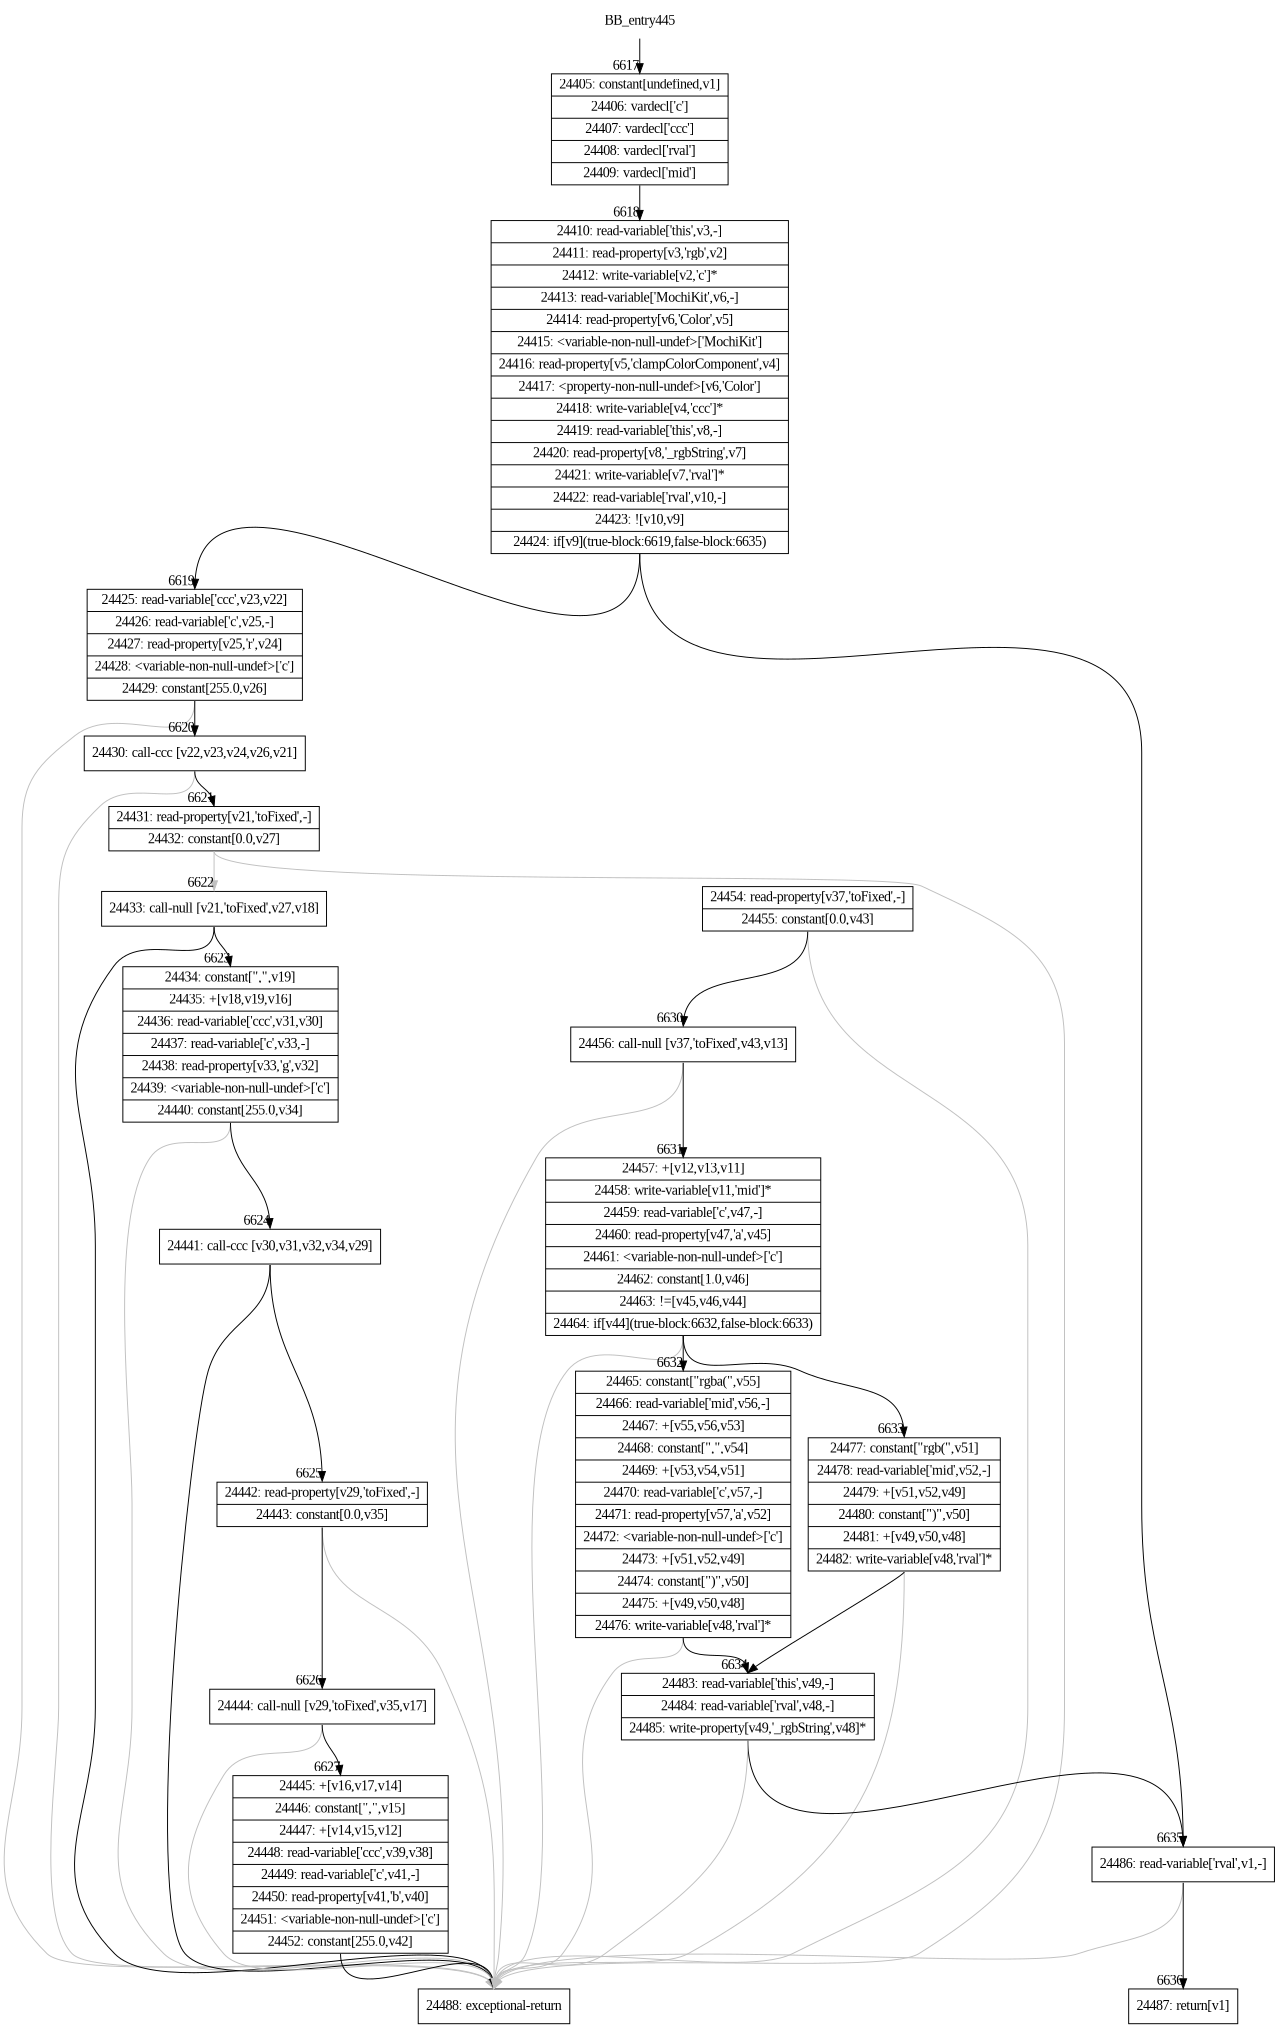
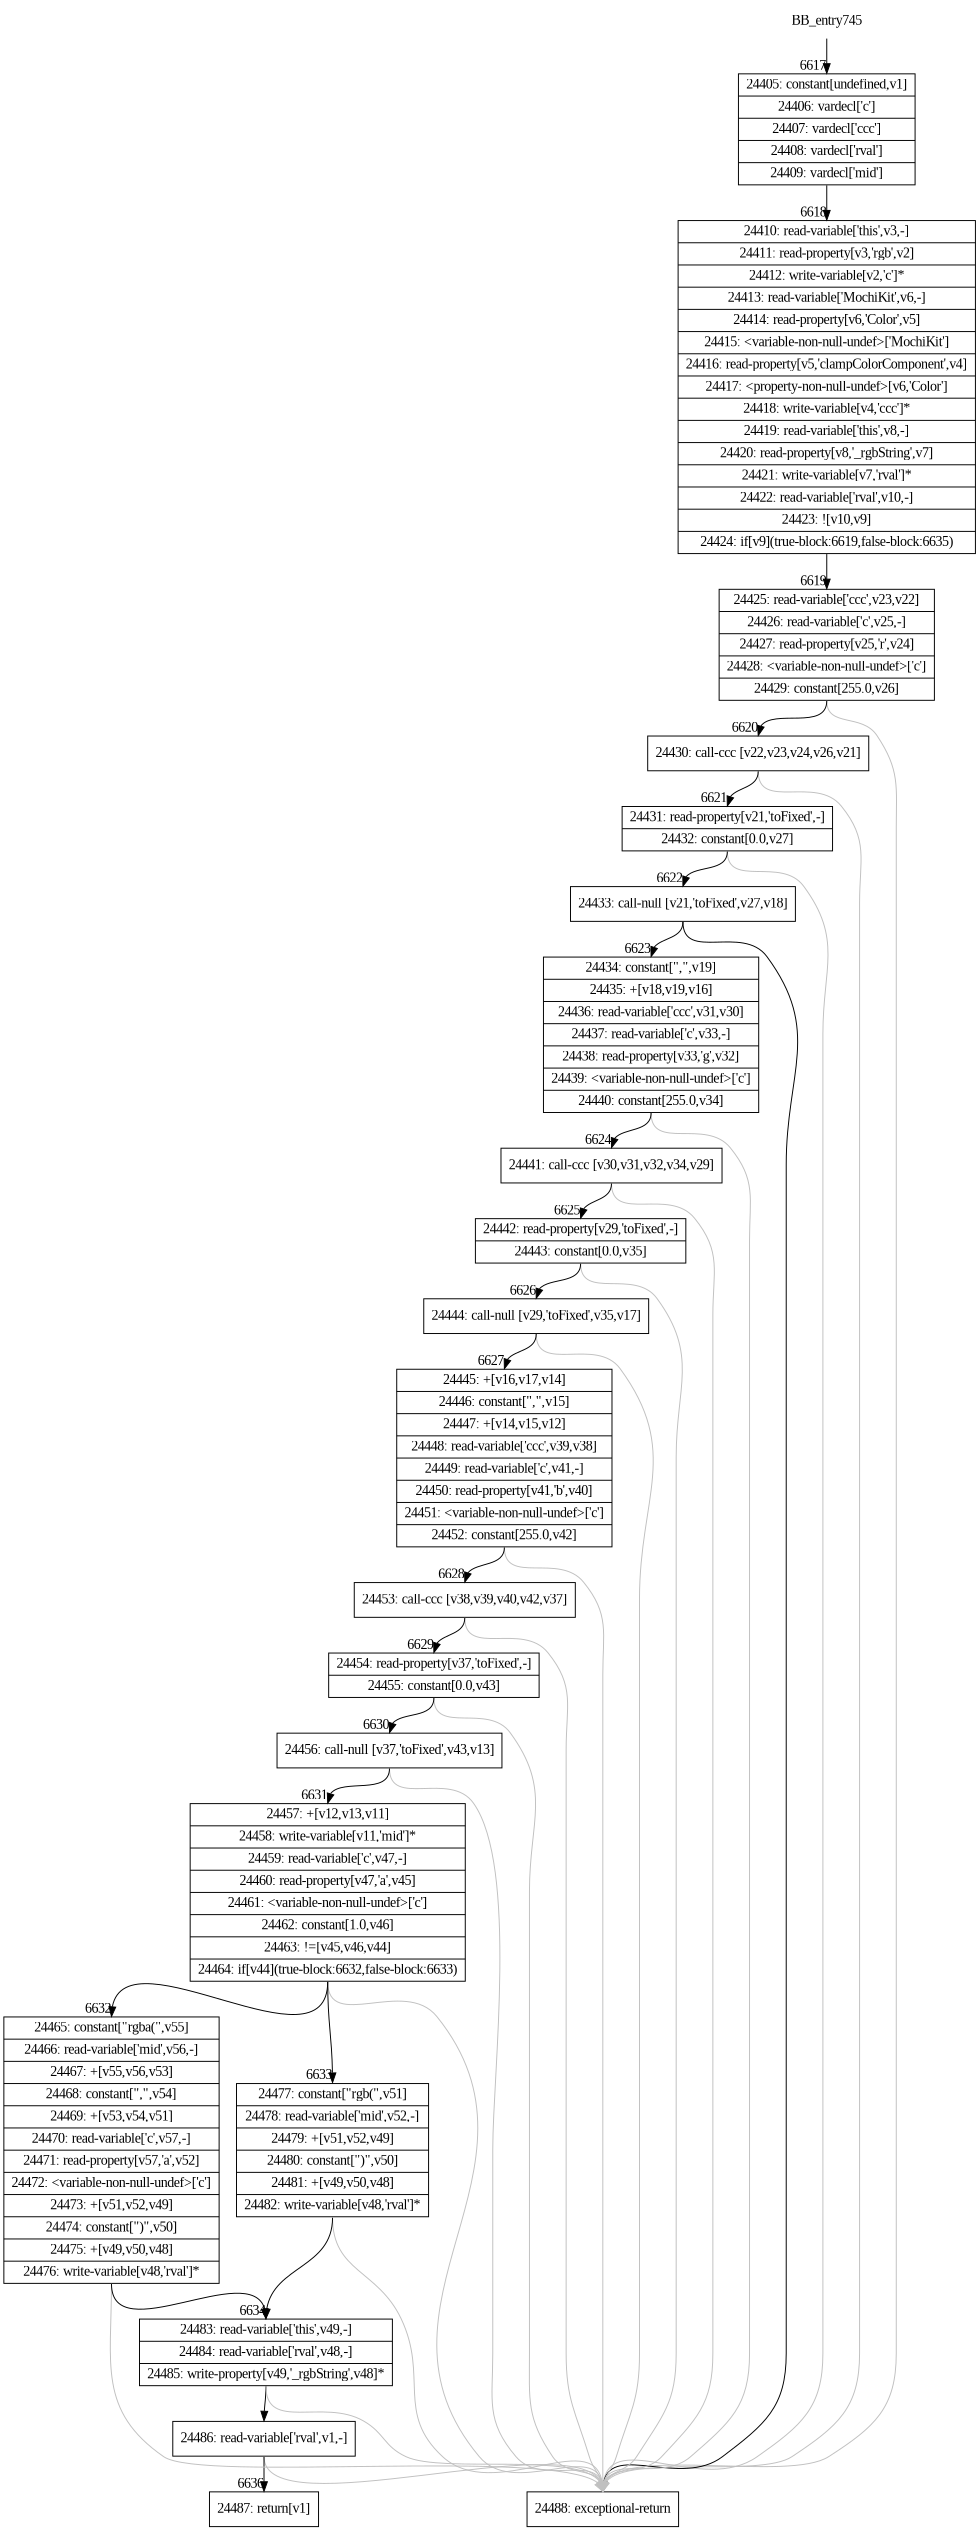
(640, 21) -> (827, 21)
(214, 866) -> (710, 868)
(1142, 987) -> none
none -> (465, 1600)
(169, 1757) -> (713, 1826)
(408, 1973) -> (603, 1982)
